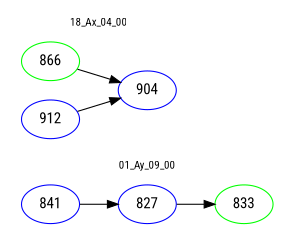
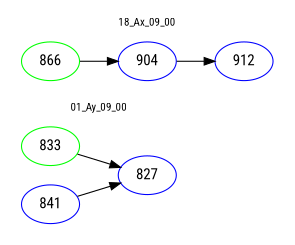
(99, 23) -> (147, 23)
(94, 106) -> (190, 61)
(190, 204) -> (94, 159)
